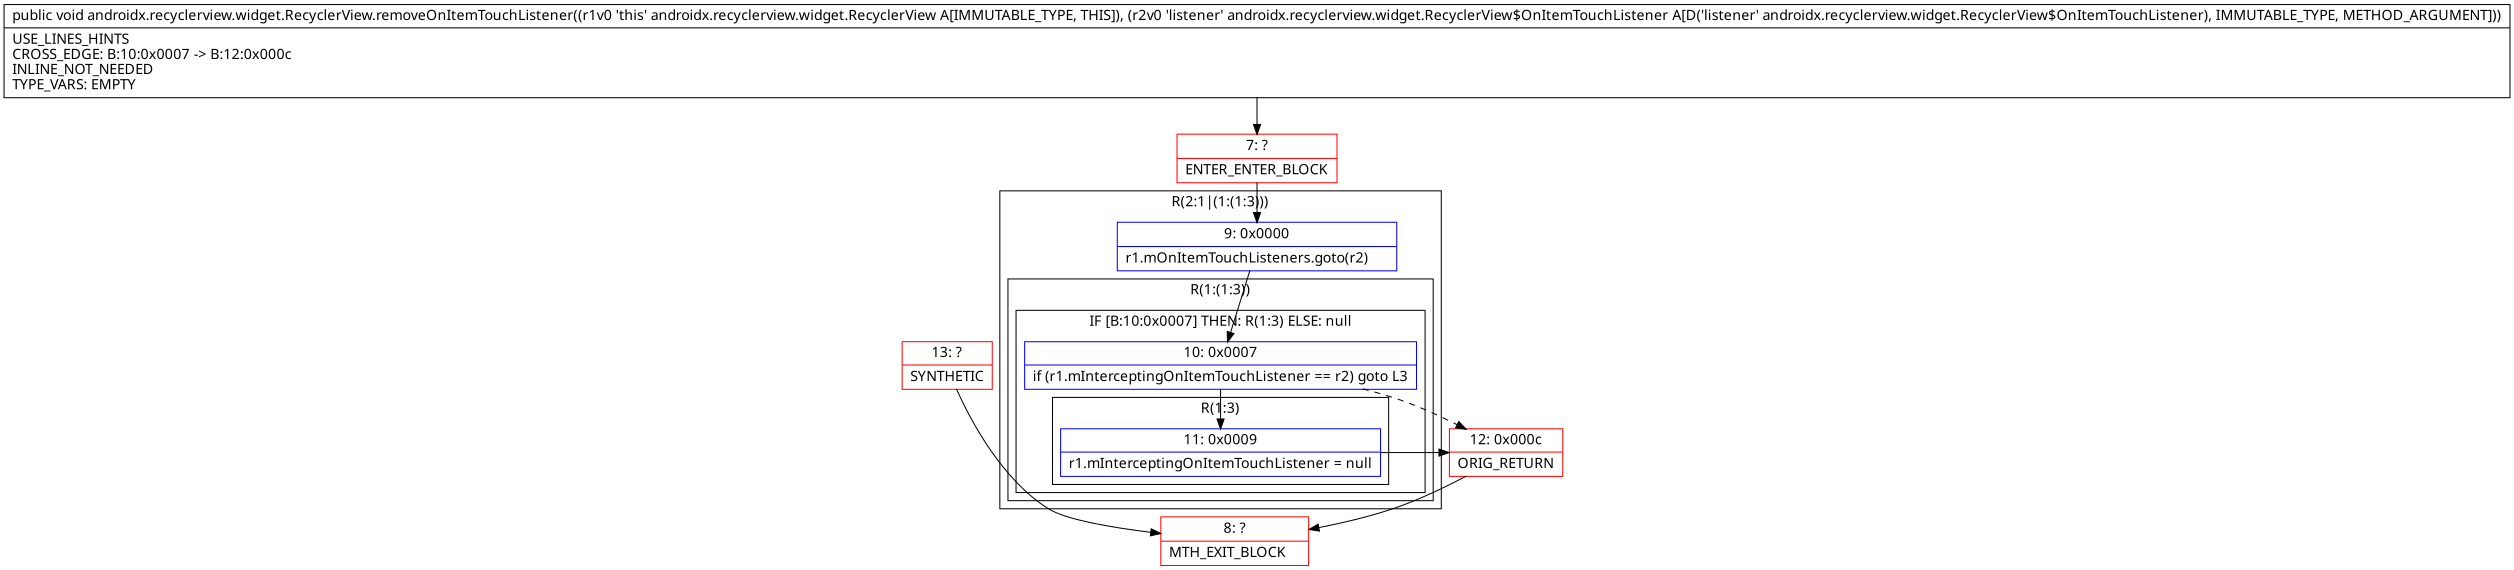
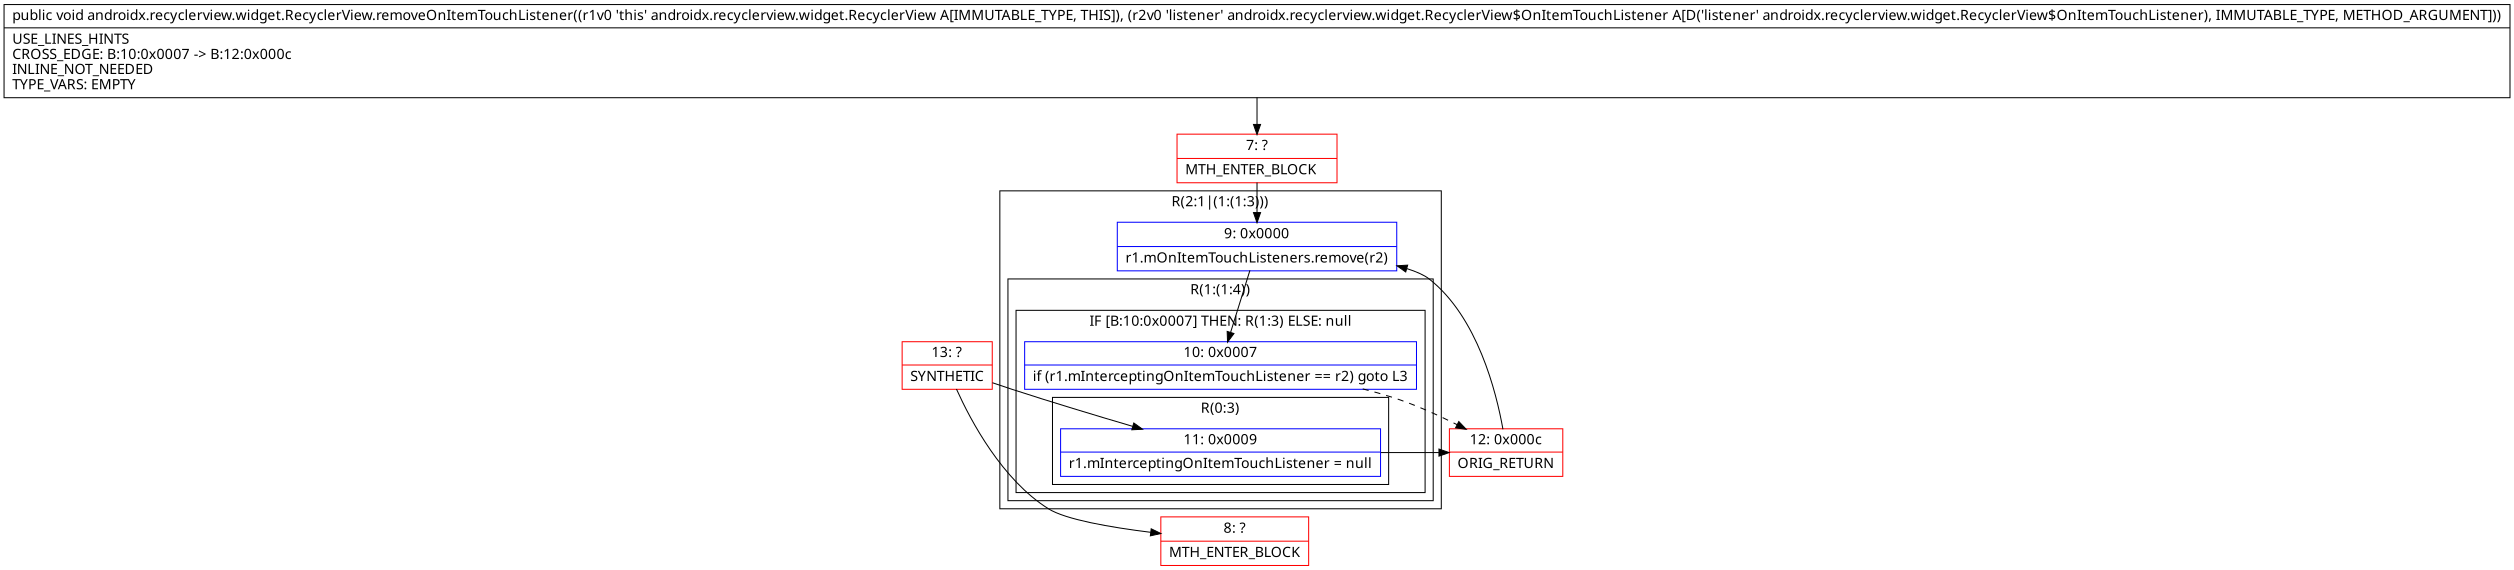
(1257, 170) -> (1251, 170)
(1247, 258) -> (1257, 258)
(1221, 291) -> (1221, 291)
(1221, 404) -> (1062, 405)
(1221, 409) -> (1221, 409)
(1373, 515) -> (1473, 336)
(1228, 553) -> (1235, 553)
